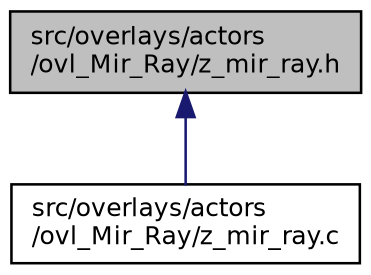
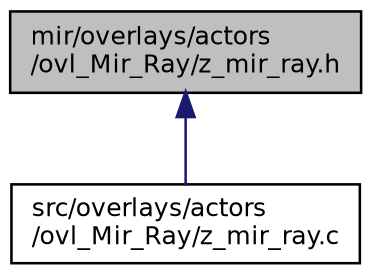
(186, 52) -> (186, 52)
